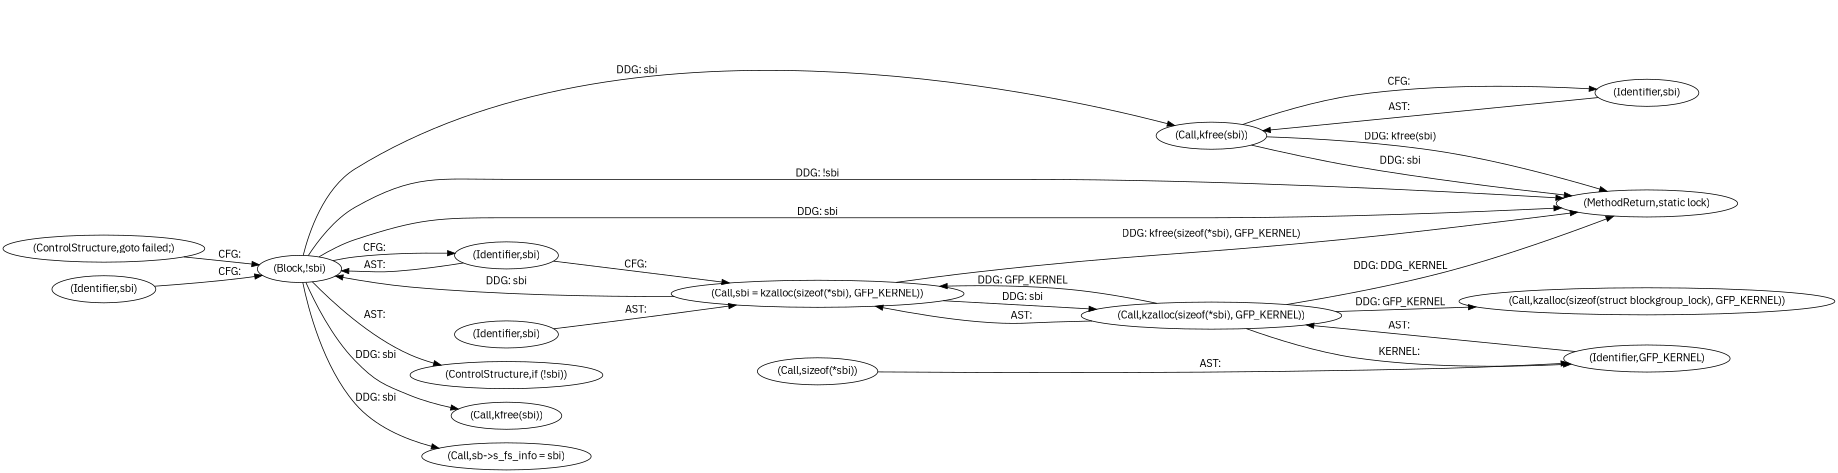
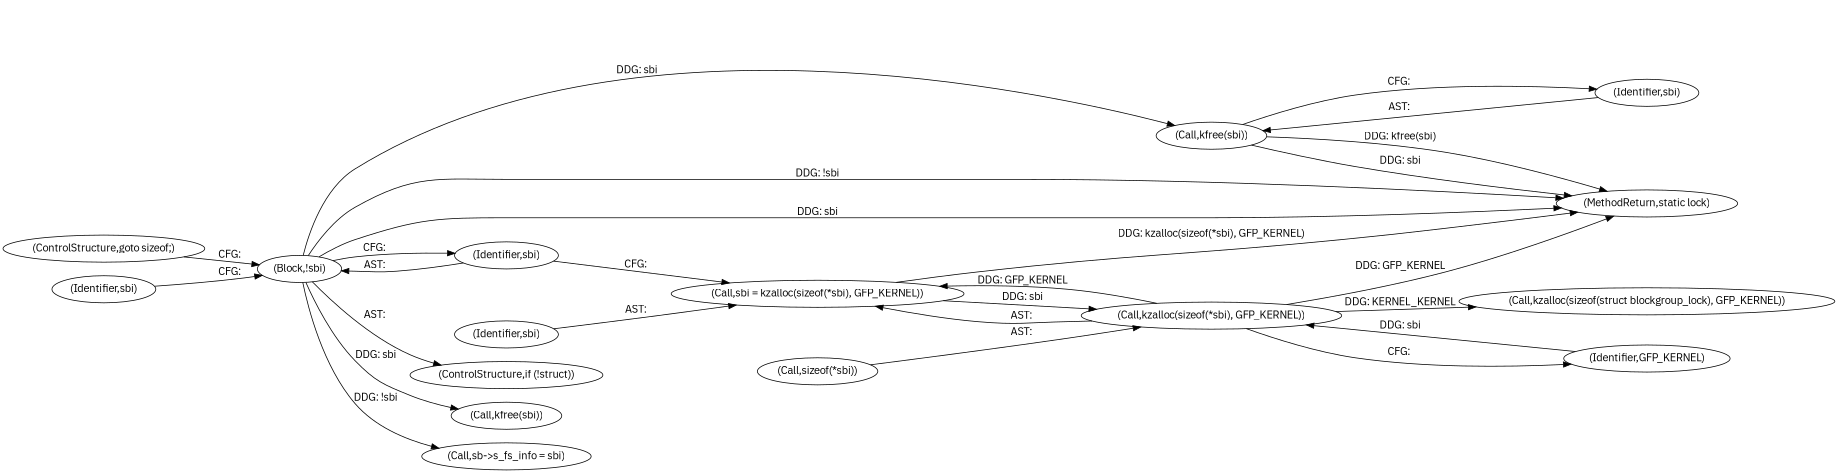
(1211, 234) -> (1211, 234)
(104, 249) -> (104, 249)
(1400, 266) -> (1400, 266)
(508, 293) -> none
(1400, 302) -> (1400, 302)
(1400, 326) -> (1400, 326)
(1400, 352) -> (1400, 352)
(1219, 372) -> (1002, 347)
(506, 375) -> (506, 375)
(376, 398) -> (376, 398)
